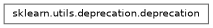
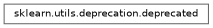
(106, 14) -> (106, 14)
